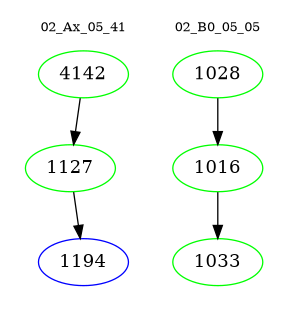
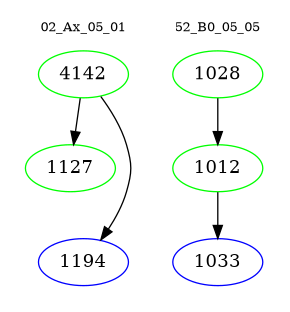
(83, 28) -> (83, 28)
(218, 28) -> (218, 28)
(218, 168) -> (218, 168)
(76, 209) -> (130, 162)
(218, 262) -> (218, 262)
